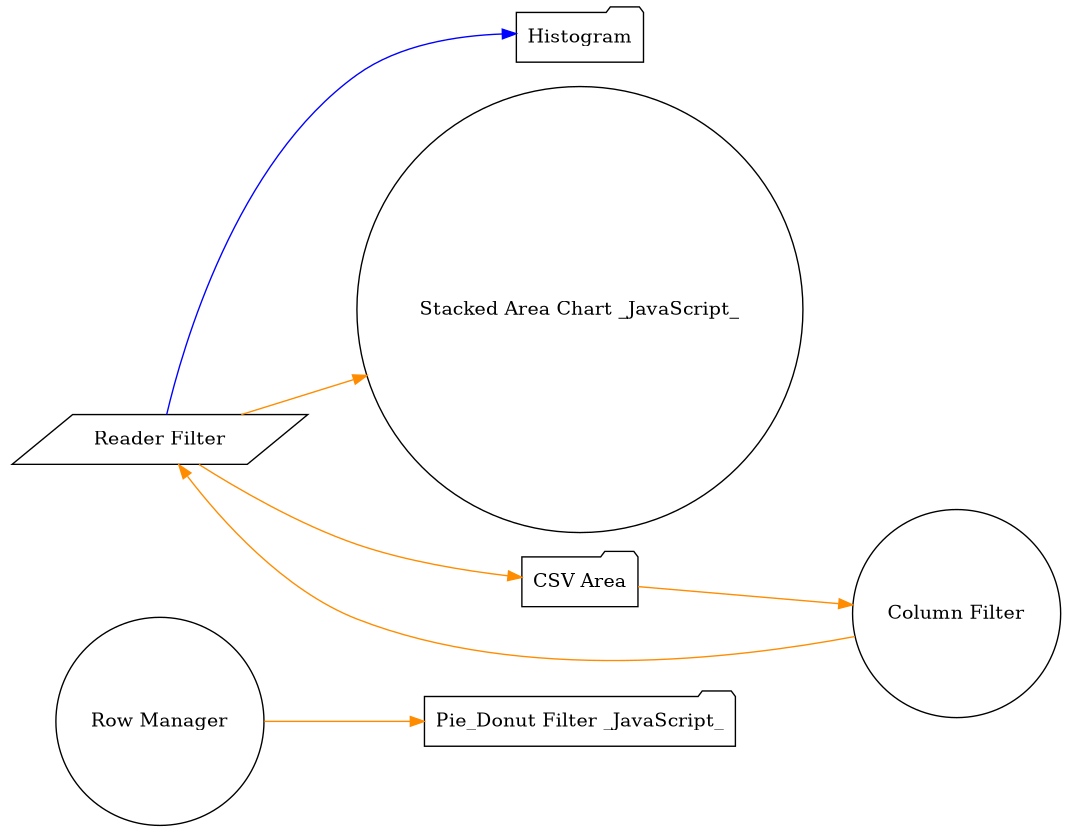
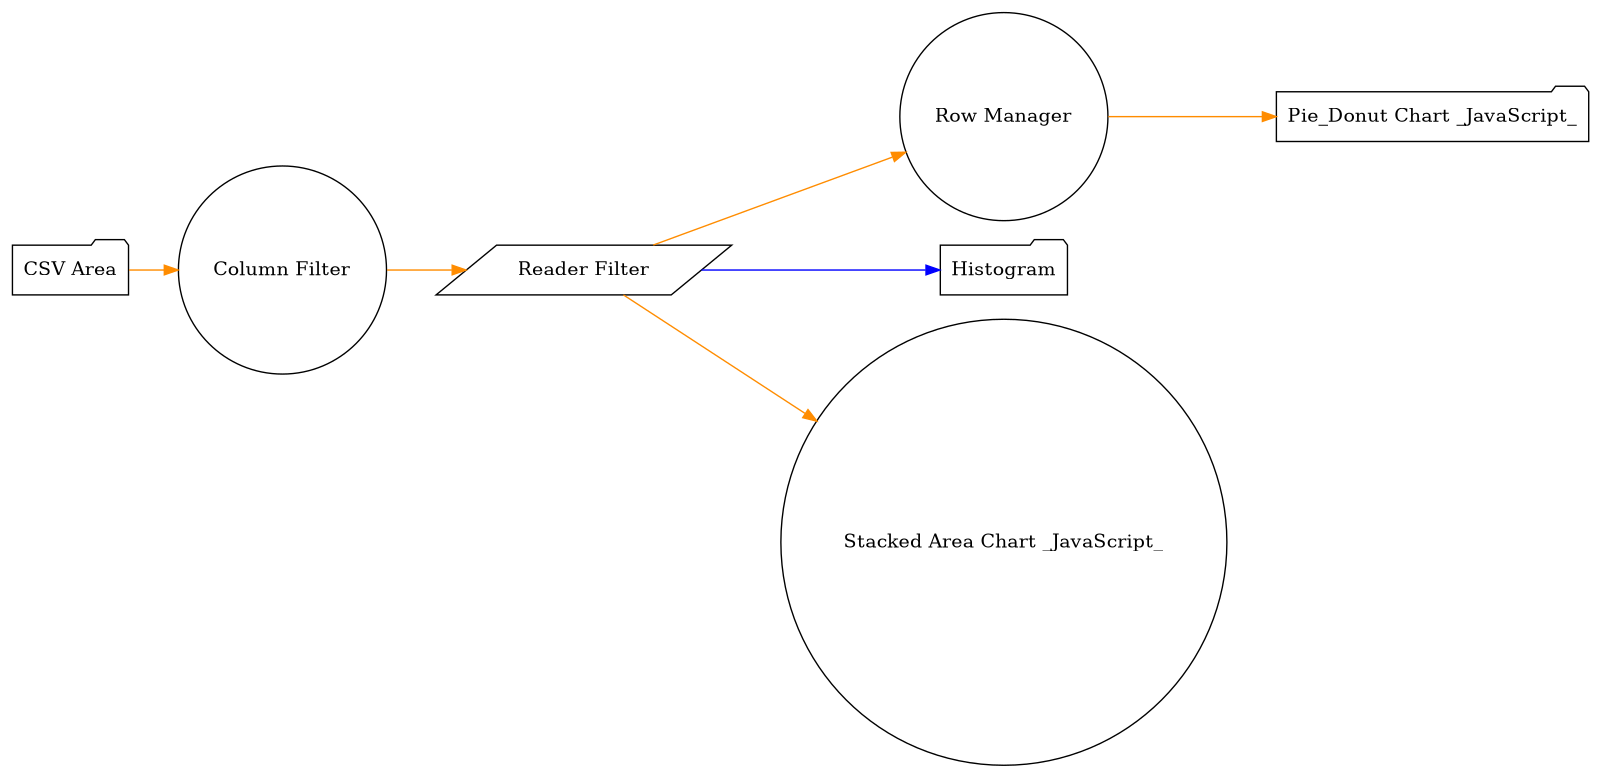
(346, 540) -> (773, 201)
(580, 721) -> (1433, 117)
